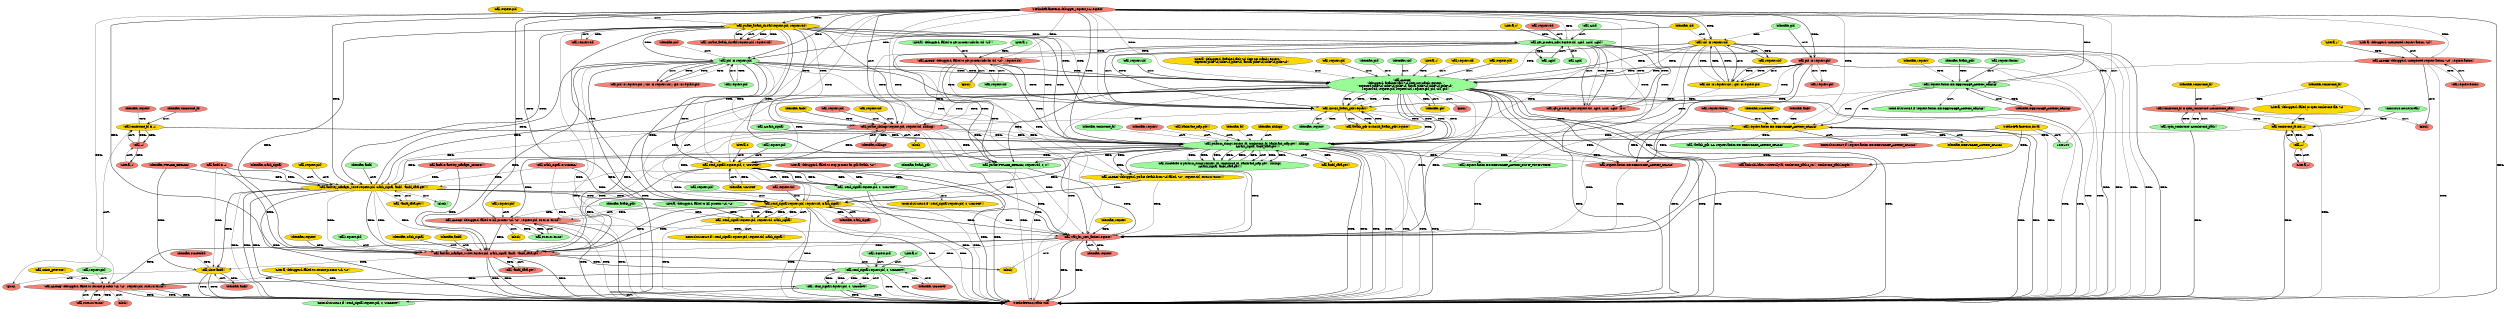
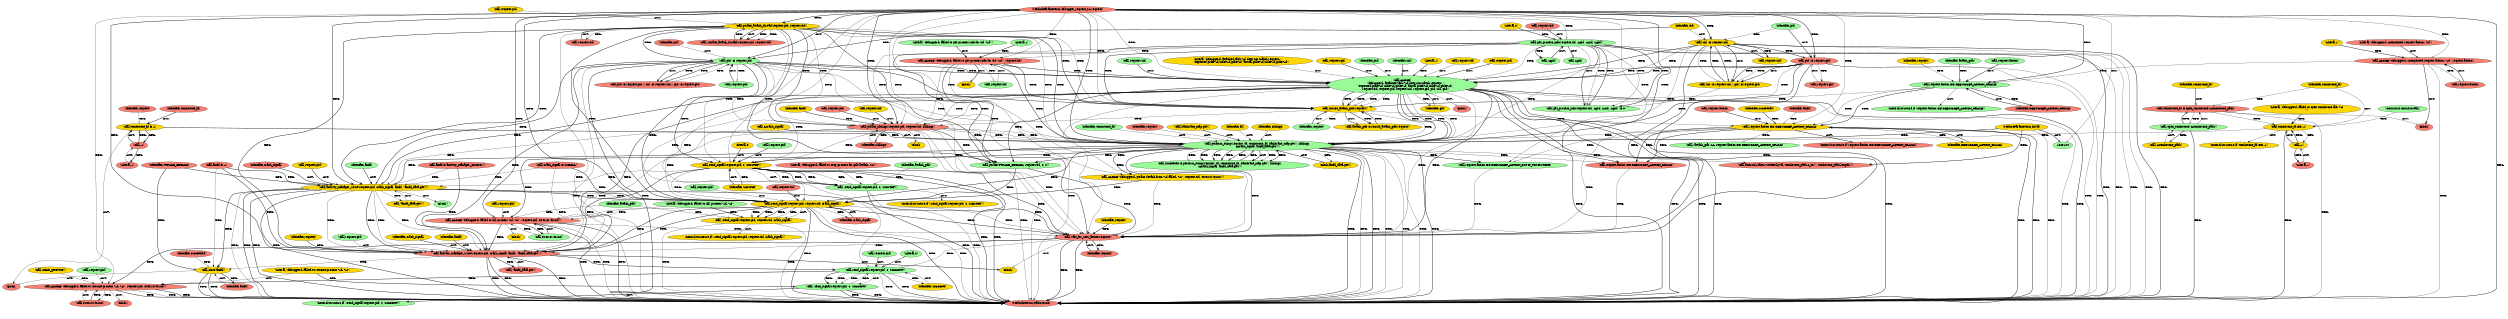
(1570, 26) -> (1570, 26)
(1590, 26) -> none
(819, 34) -> (819, 34)
(1164, 39) -> none
(1292, 53) -> (1768, 49)
(872, 61) -> (872, 61)
(1109, 71) -> (1109, 71)
(952, 85) -> (952, 85)
(1586, 109) -> (1586, 109)
none -> (946, 122)
(2356, 123) -> (2356, 123)
(770, 127) -> (770, 127)
(688, 145) -> (688, 145)
none -> (2166, 145)
none -> (2239, 145)
(960, 146) -> (960, 146)
(824, 149) -> (824, 149)
(692, 153) -> (666, 174)
(1336, 165) -> (1336, 165)
(745, 177) -> (745, 177)
(942, 194) -> (942, 194)
(794, 212) -> (794, 212)
(932, 287) -> (932, 287)
(1031, 303) -> (1031, 303)
